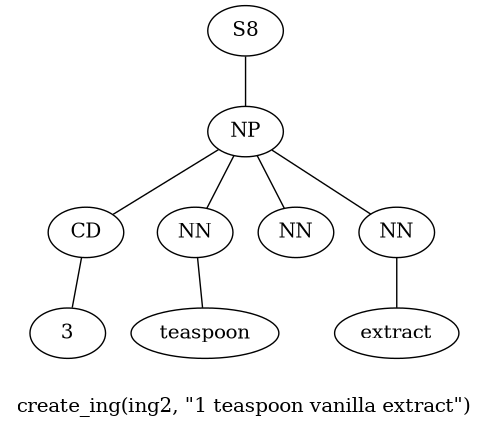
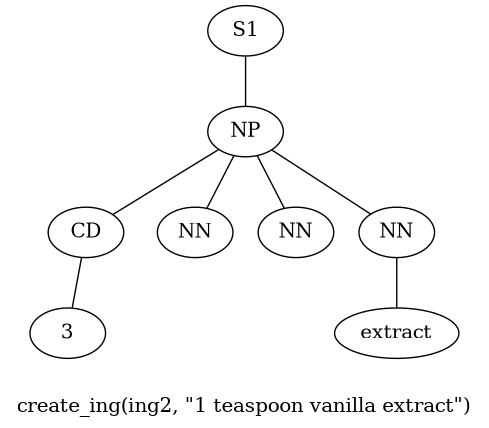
(246, 31) -> (246, 31)
(205, 333) -> none
